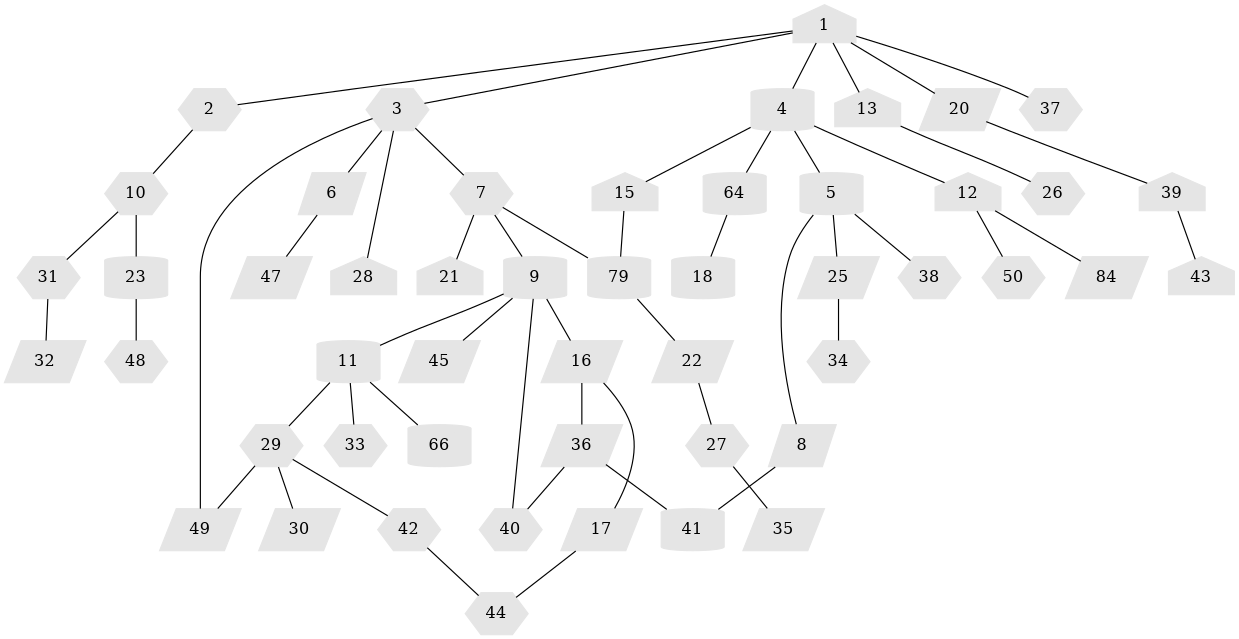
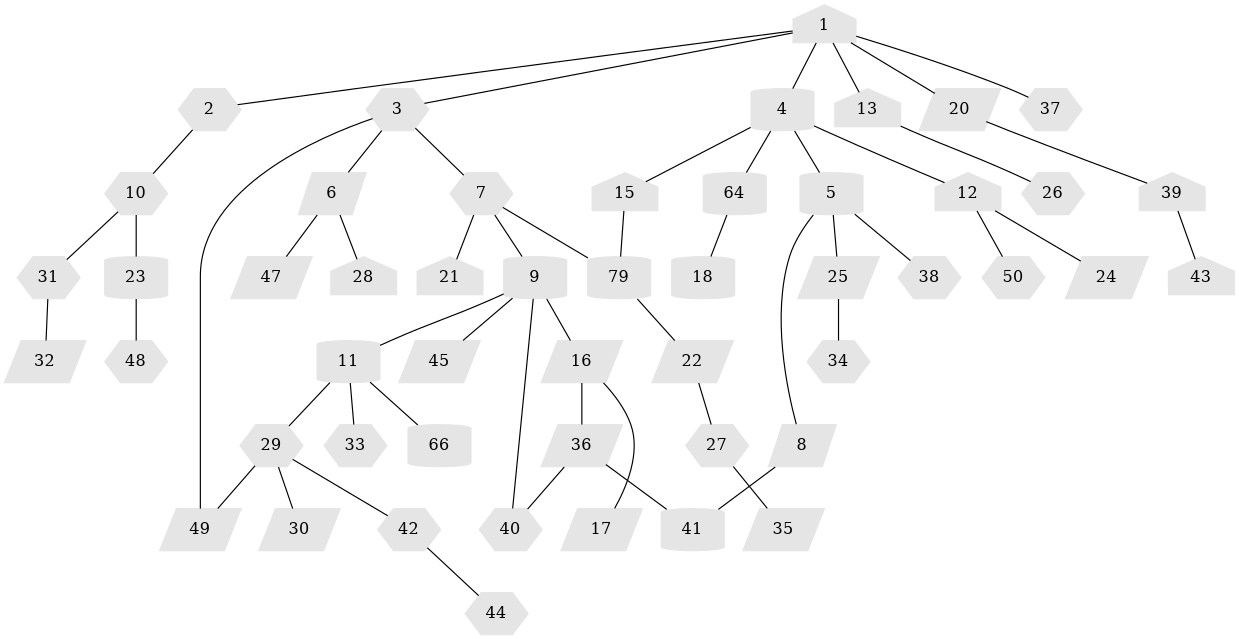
(380, 194) -> (349, 237)
(1107, 278) -> (1107, 278)
(546, 574) -> none
